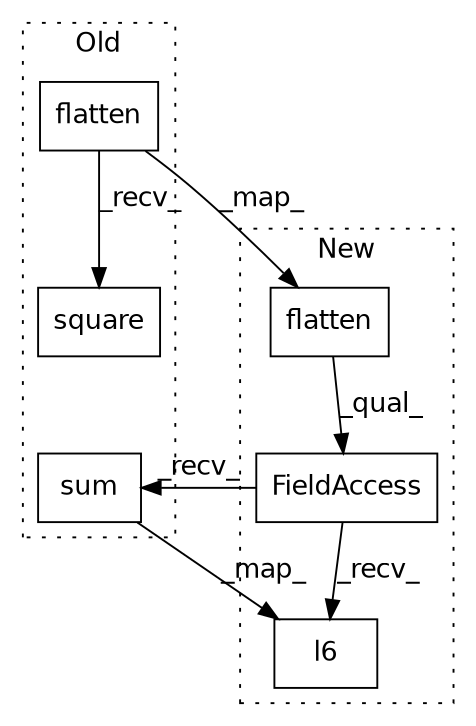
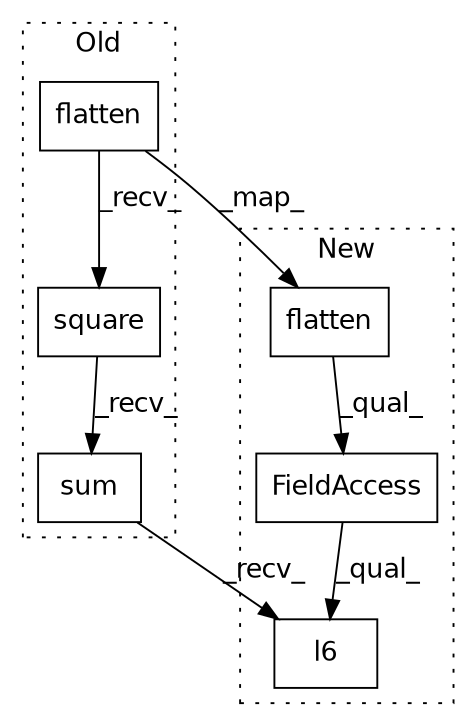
(209, 488) -> (95, 395)
(264, 571) -> (264, 571)
(378, 571) -> (378, 571)
